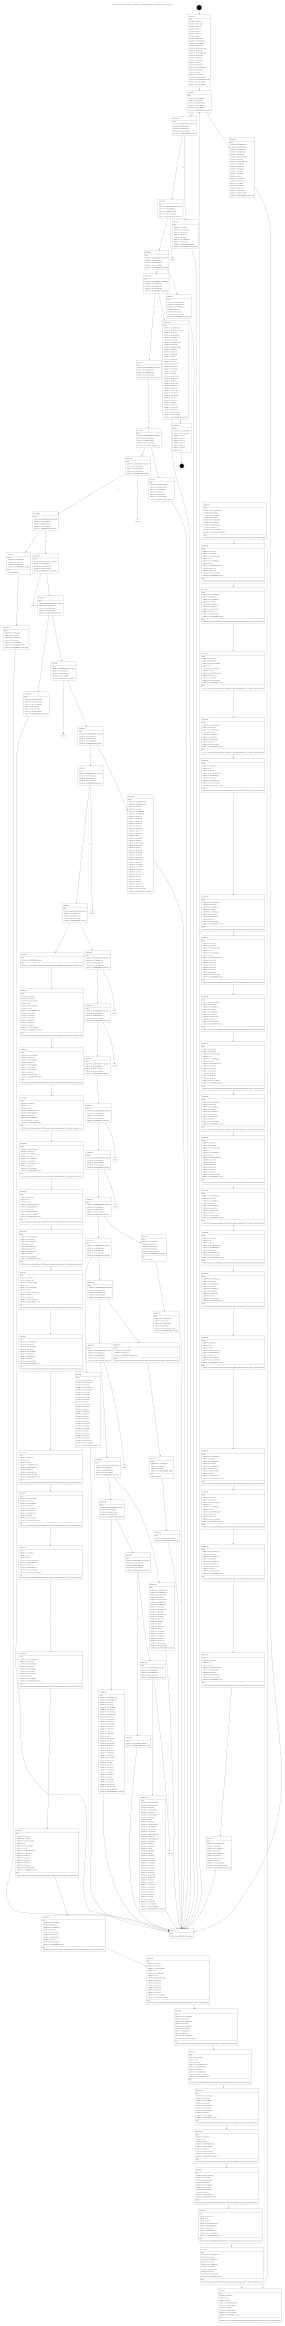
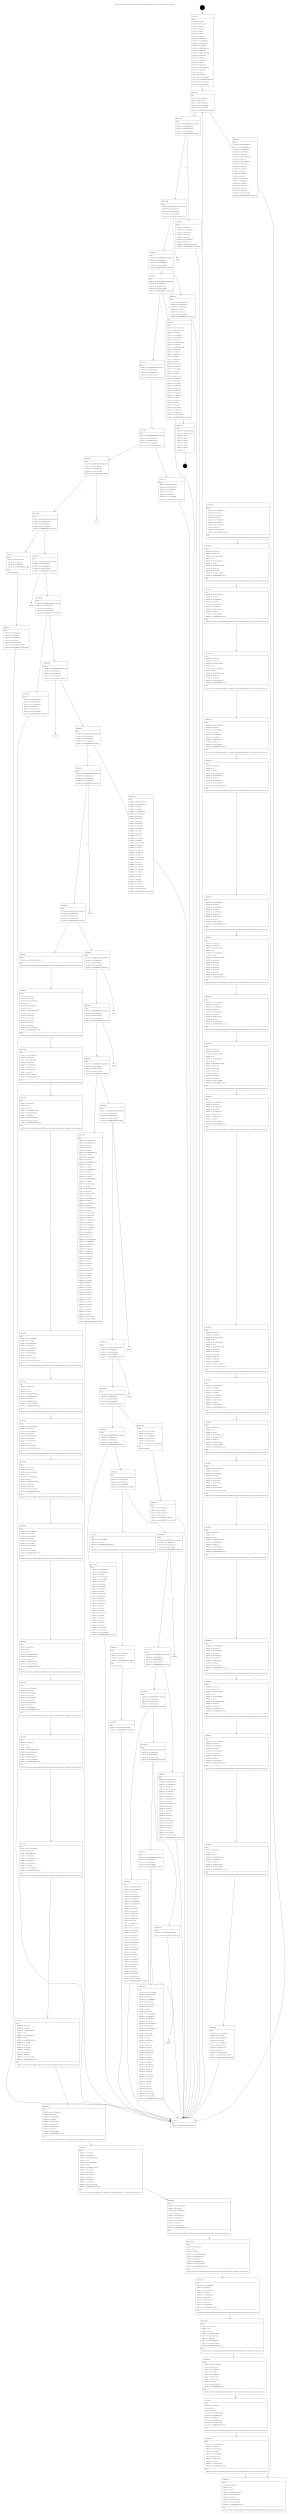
none -> (90, 1228)
